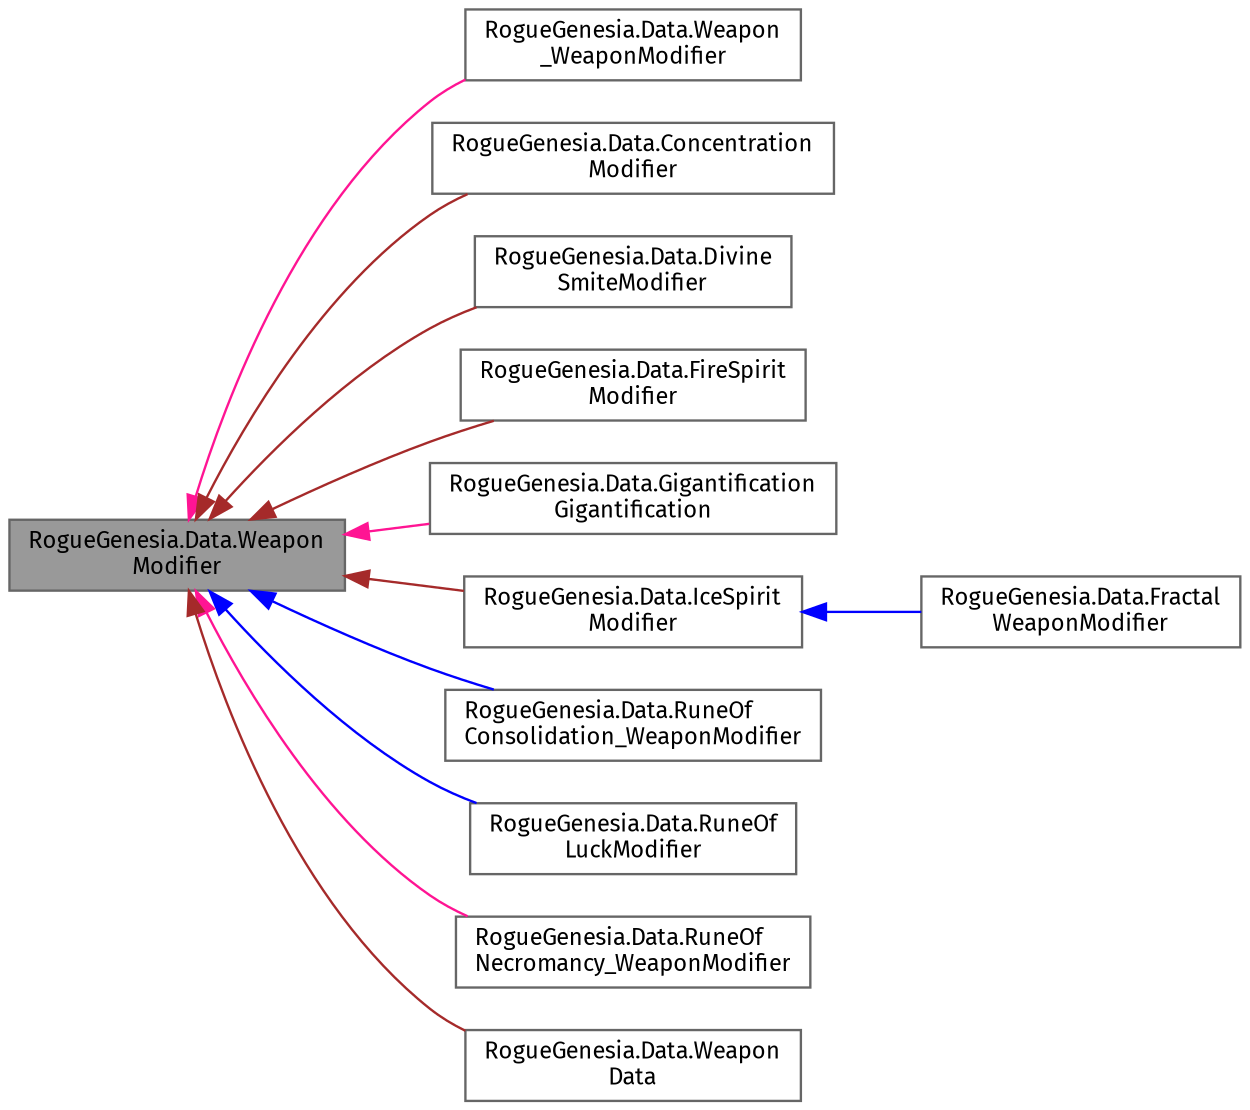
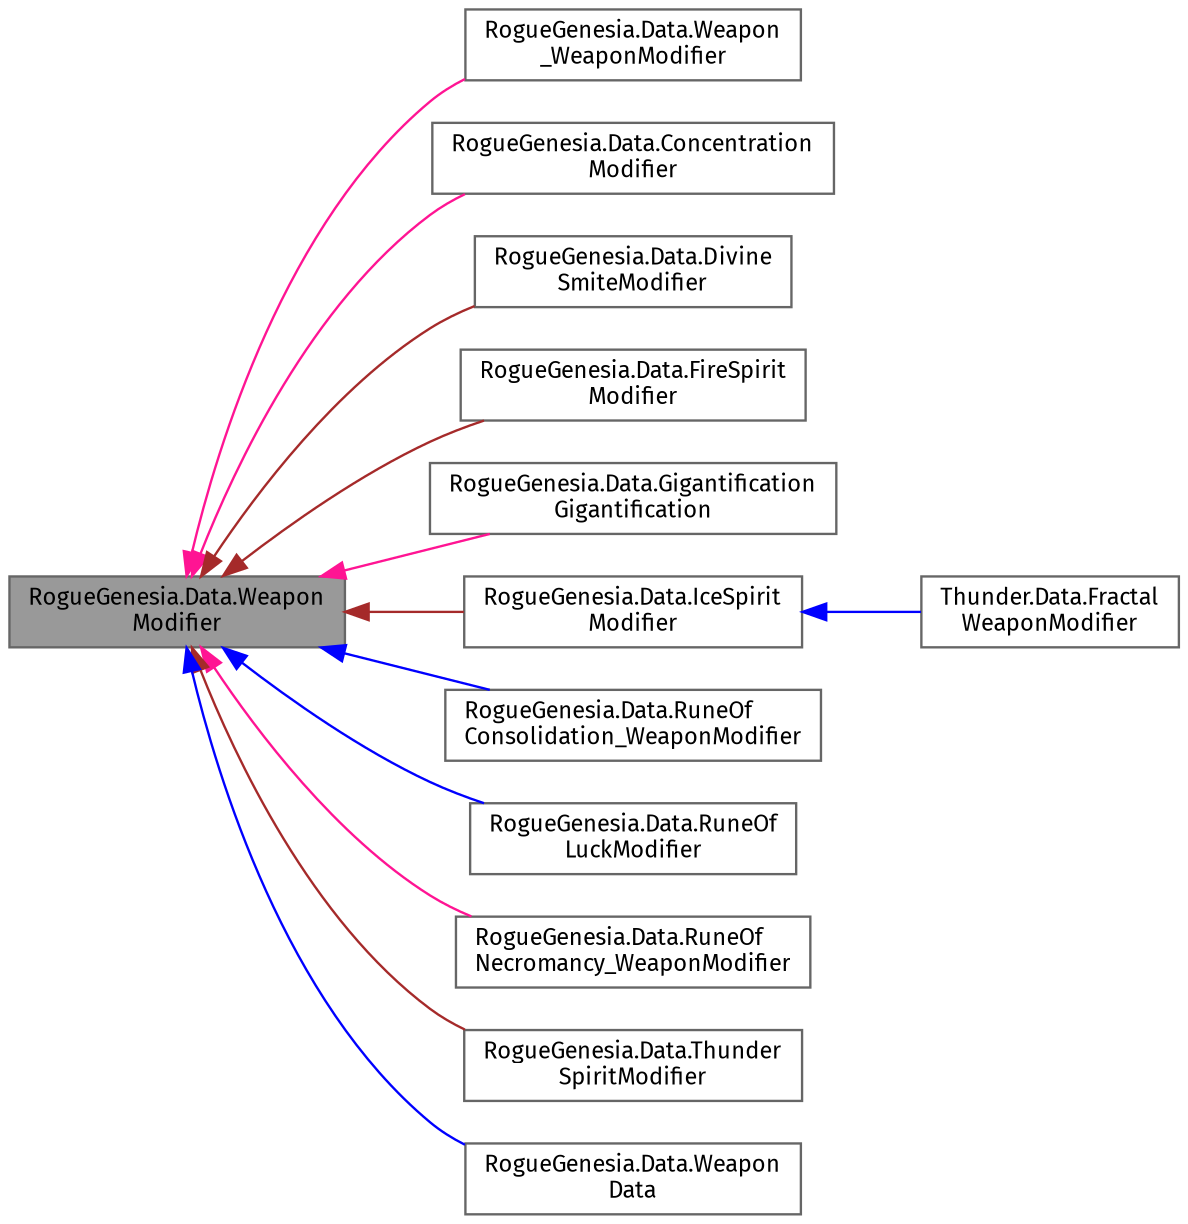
(315, 326) -> (305, 352)
(1081, 612) -> (1050, 612)
(296, 846) -> (287, 933)
none -> (633, 1065)
